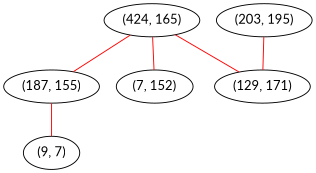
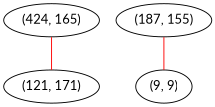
(264, 20) -> none
(102, 53) -> none
(155, 87) -> none
(262, 87) -> (52, 87)
(52, 153) -> (164, 87)
